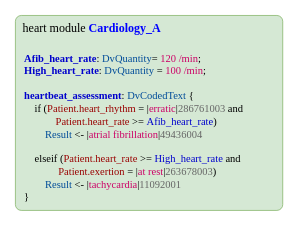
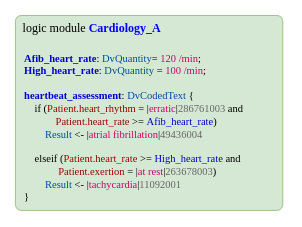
(101, 28) -> (98, 28)
